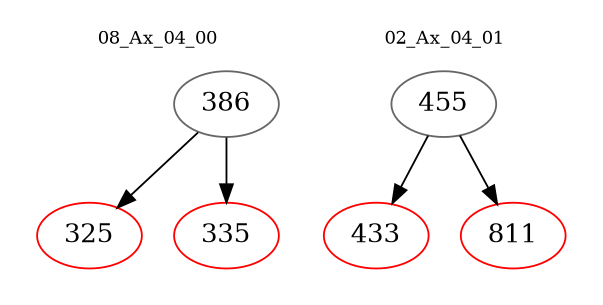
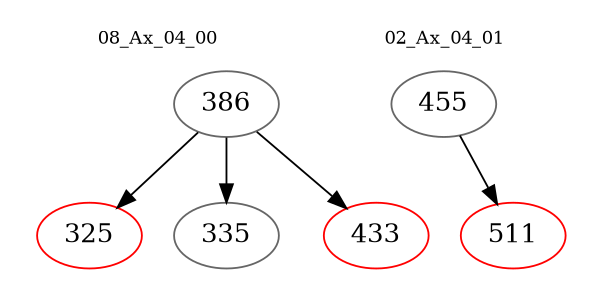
(415, 161) -> (281, 153)
(226, 236) -> (226, 236)
(513, 236) -> (513, 236)
